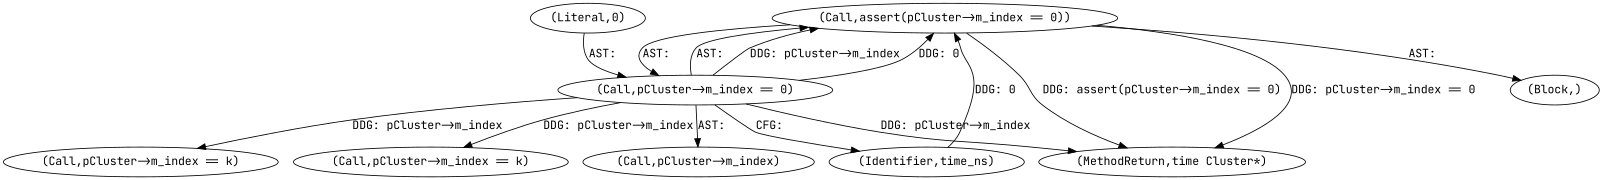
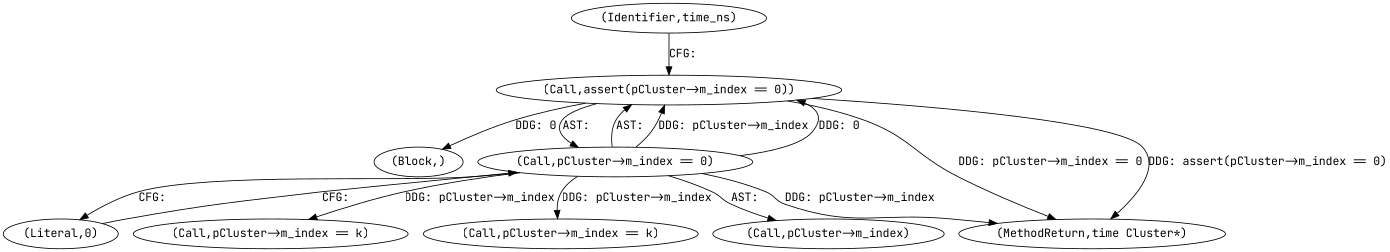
(606, 54) -> (339, 198)
(1426, 54) -> (536, 126)
(995, 90) -> (686, 54)
(779, 138) -> (301, 179)
